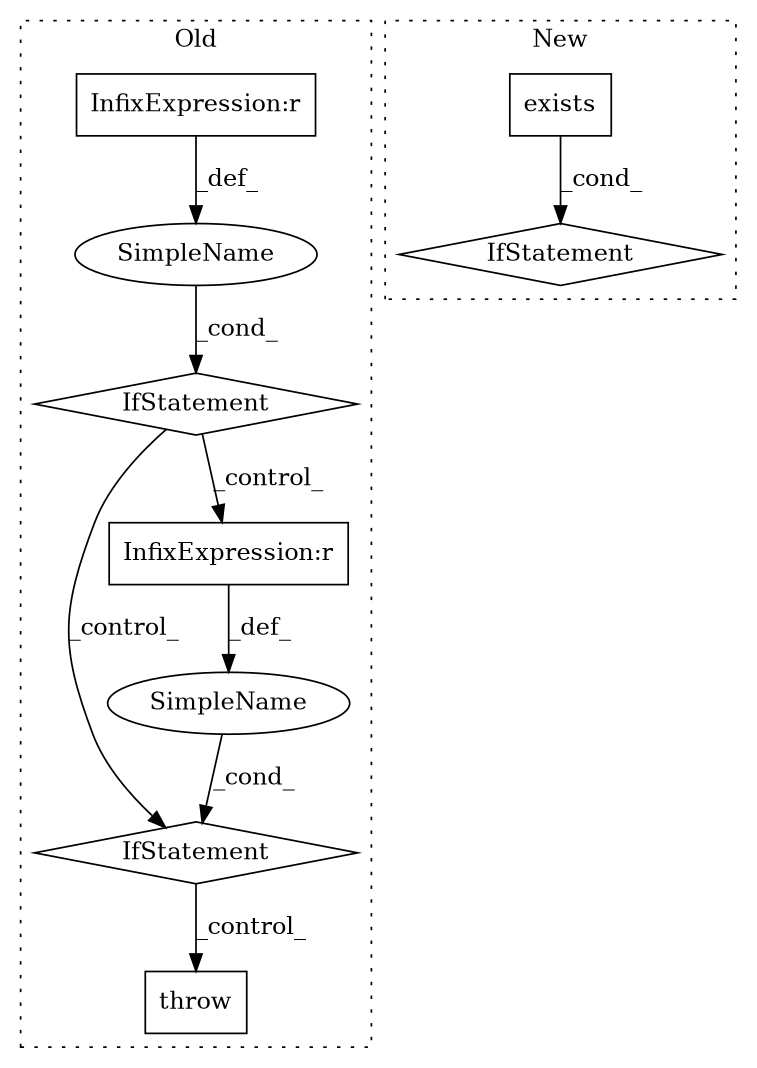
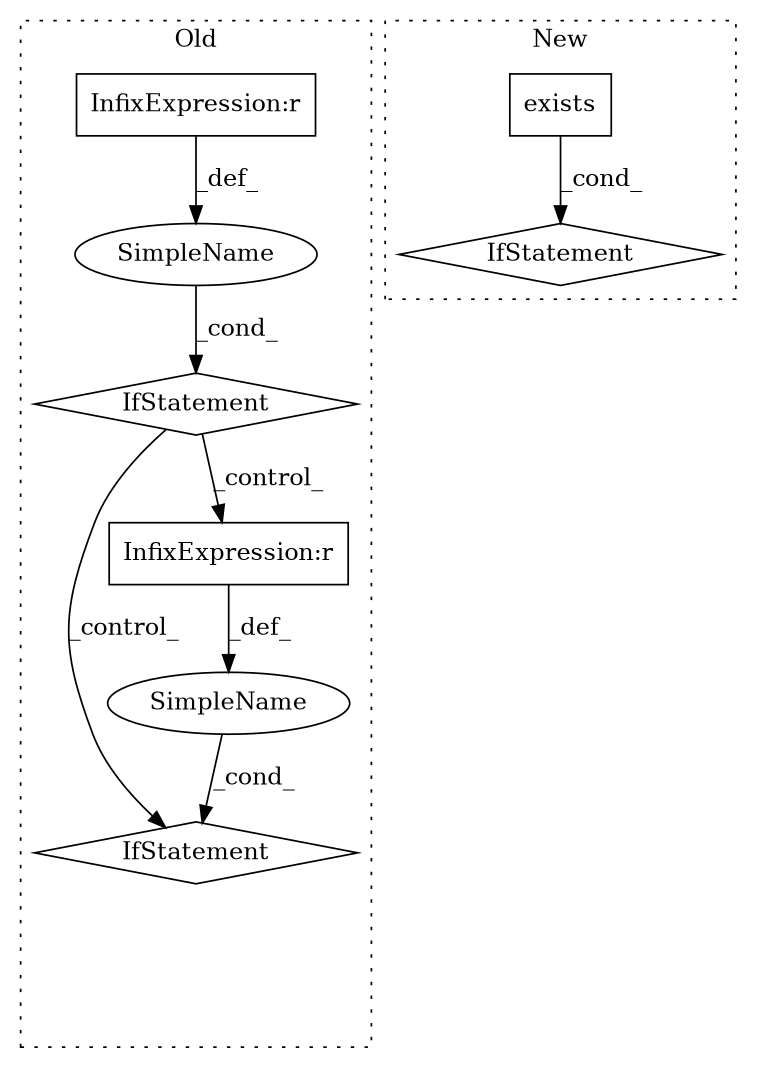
(196, 1002) -> none
